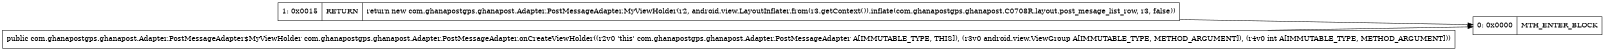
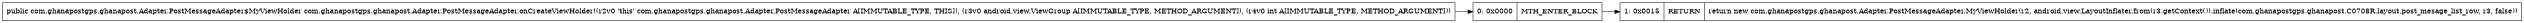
(1324, 22) -> (1608, 12)
